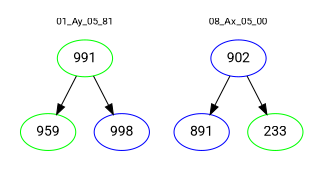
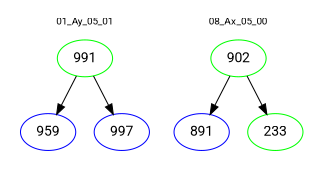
(85, 22) -> (85, 22)
(239, 58) -> (239, 58)
(48, 132) -> (48, 132)
(122, 132) -> (122, 132)
